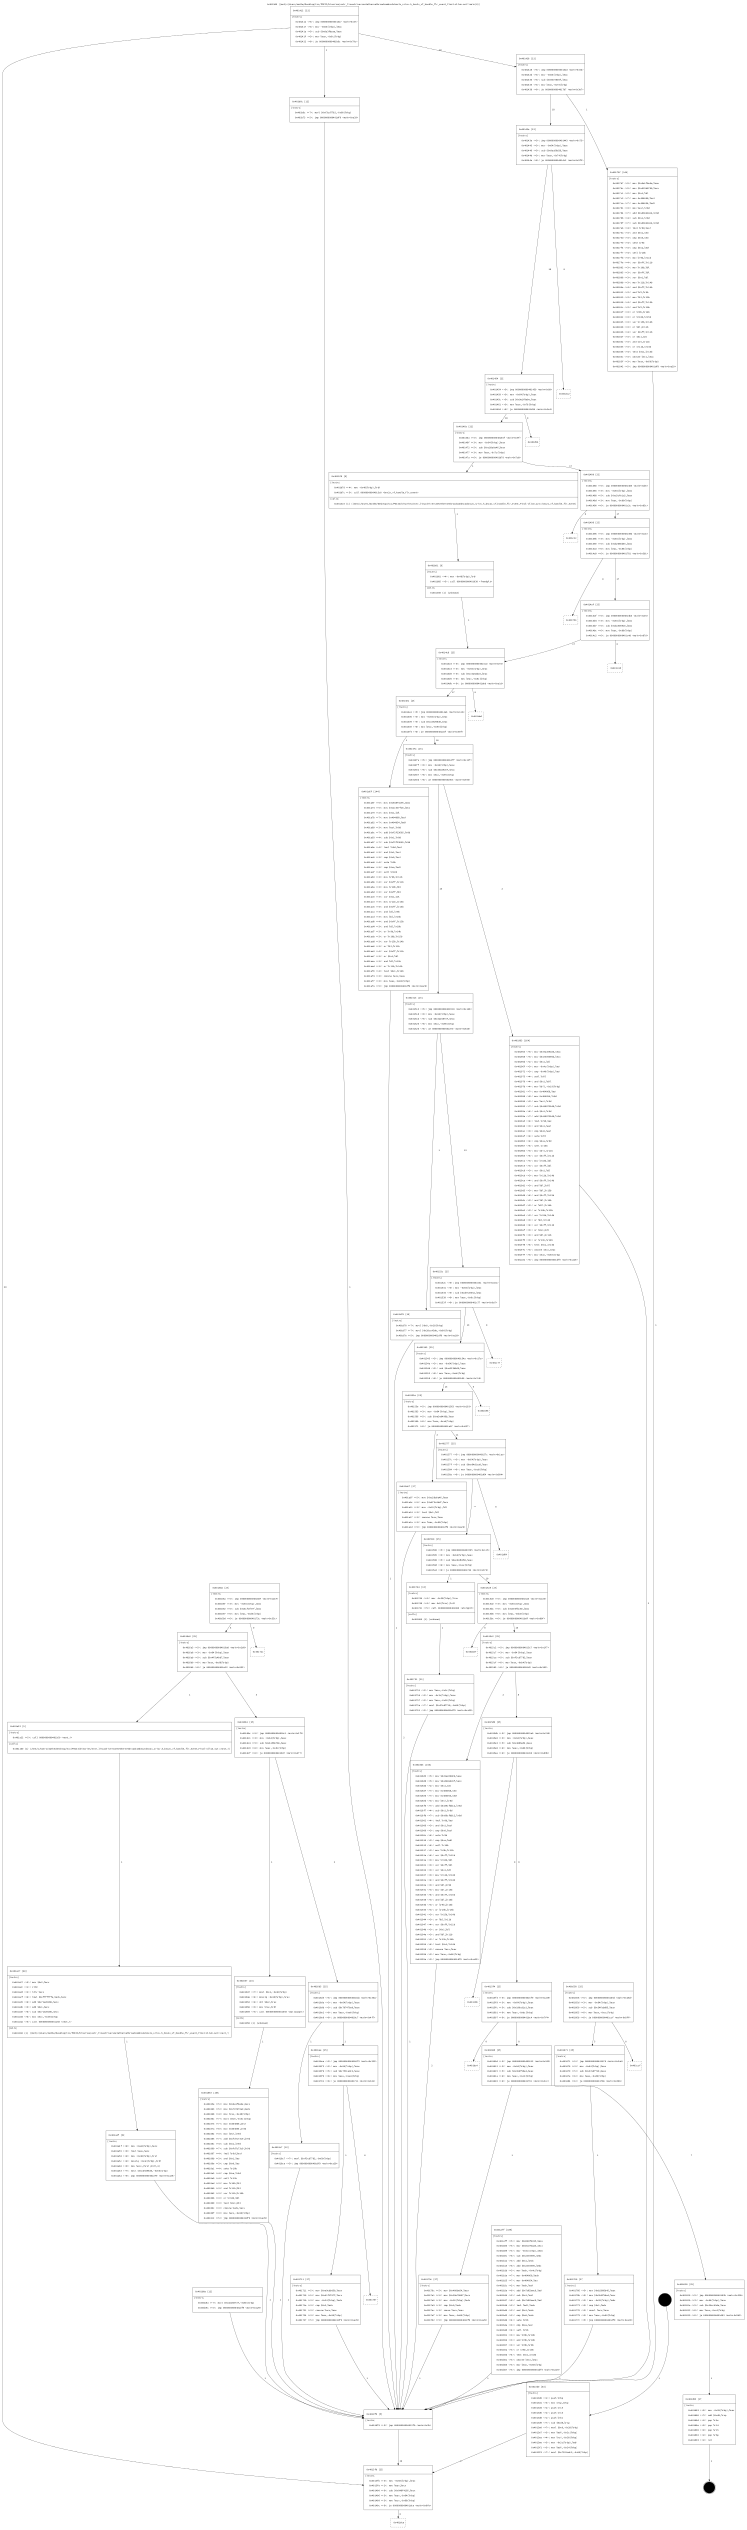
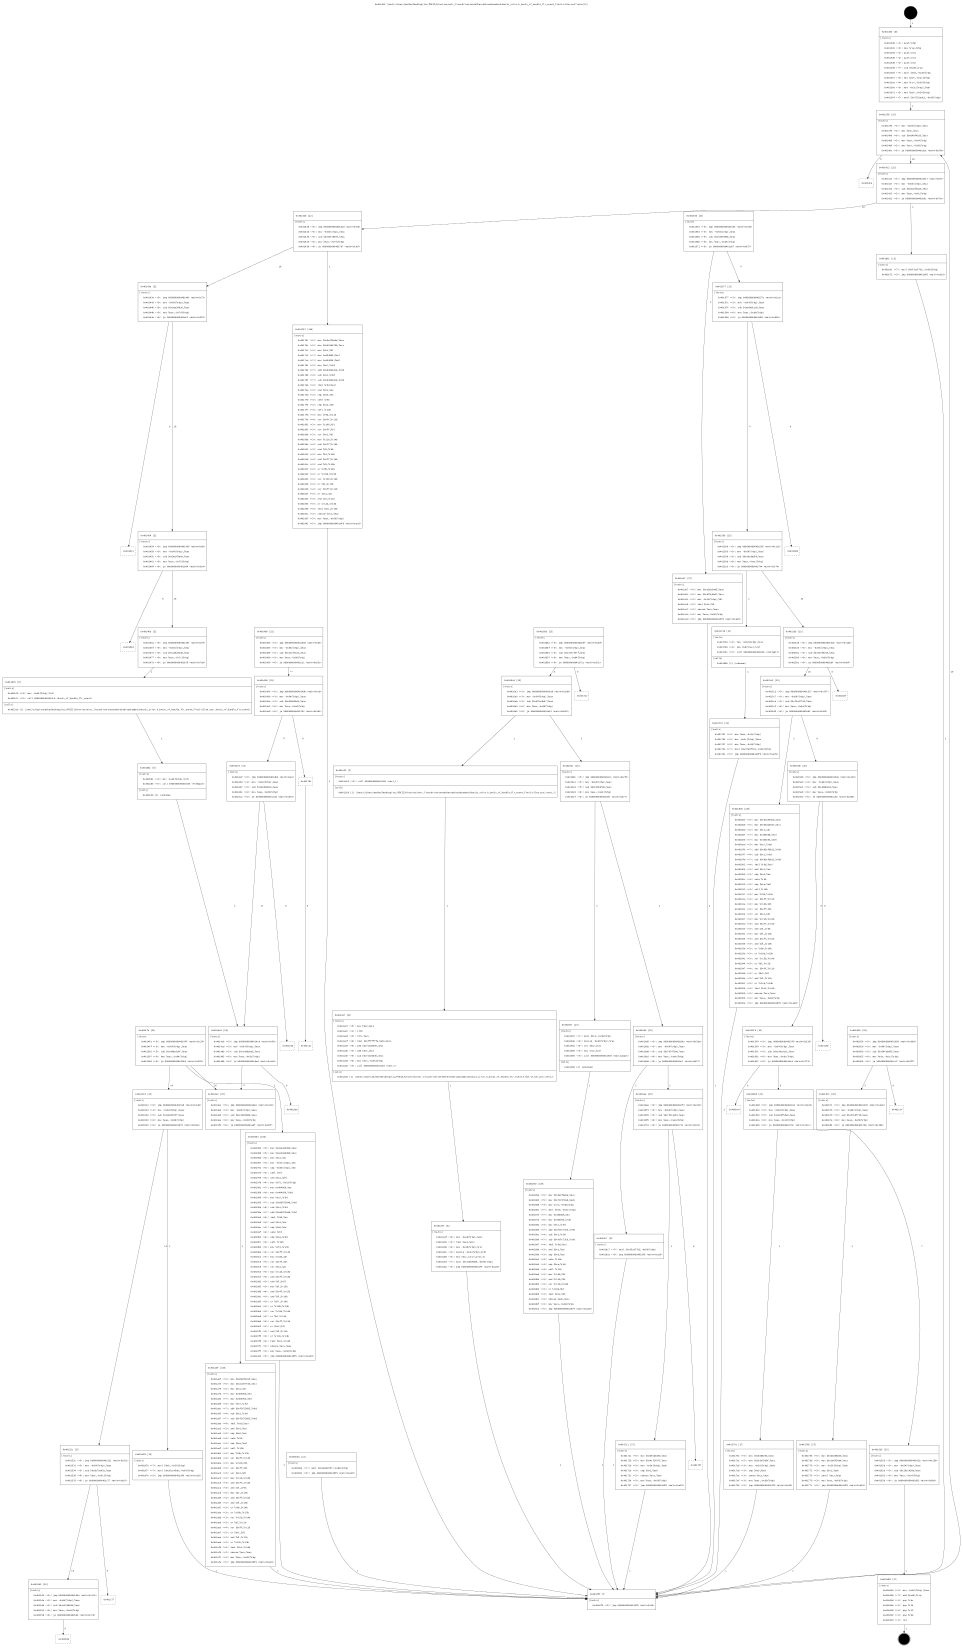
(551, 466) -> none
(578, 520) -> (305, 913)
(434, 740) -> (203, 1077)
(3, 1285) -> (911, 158)
(443, 1386) -> none
(526, 2300) -> none
